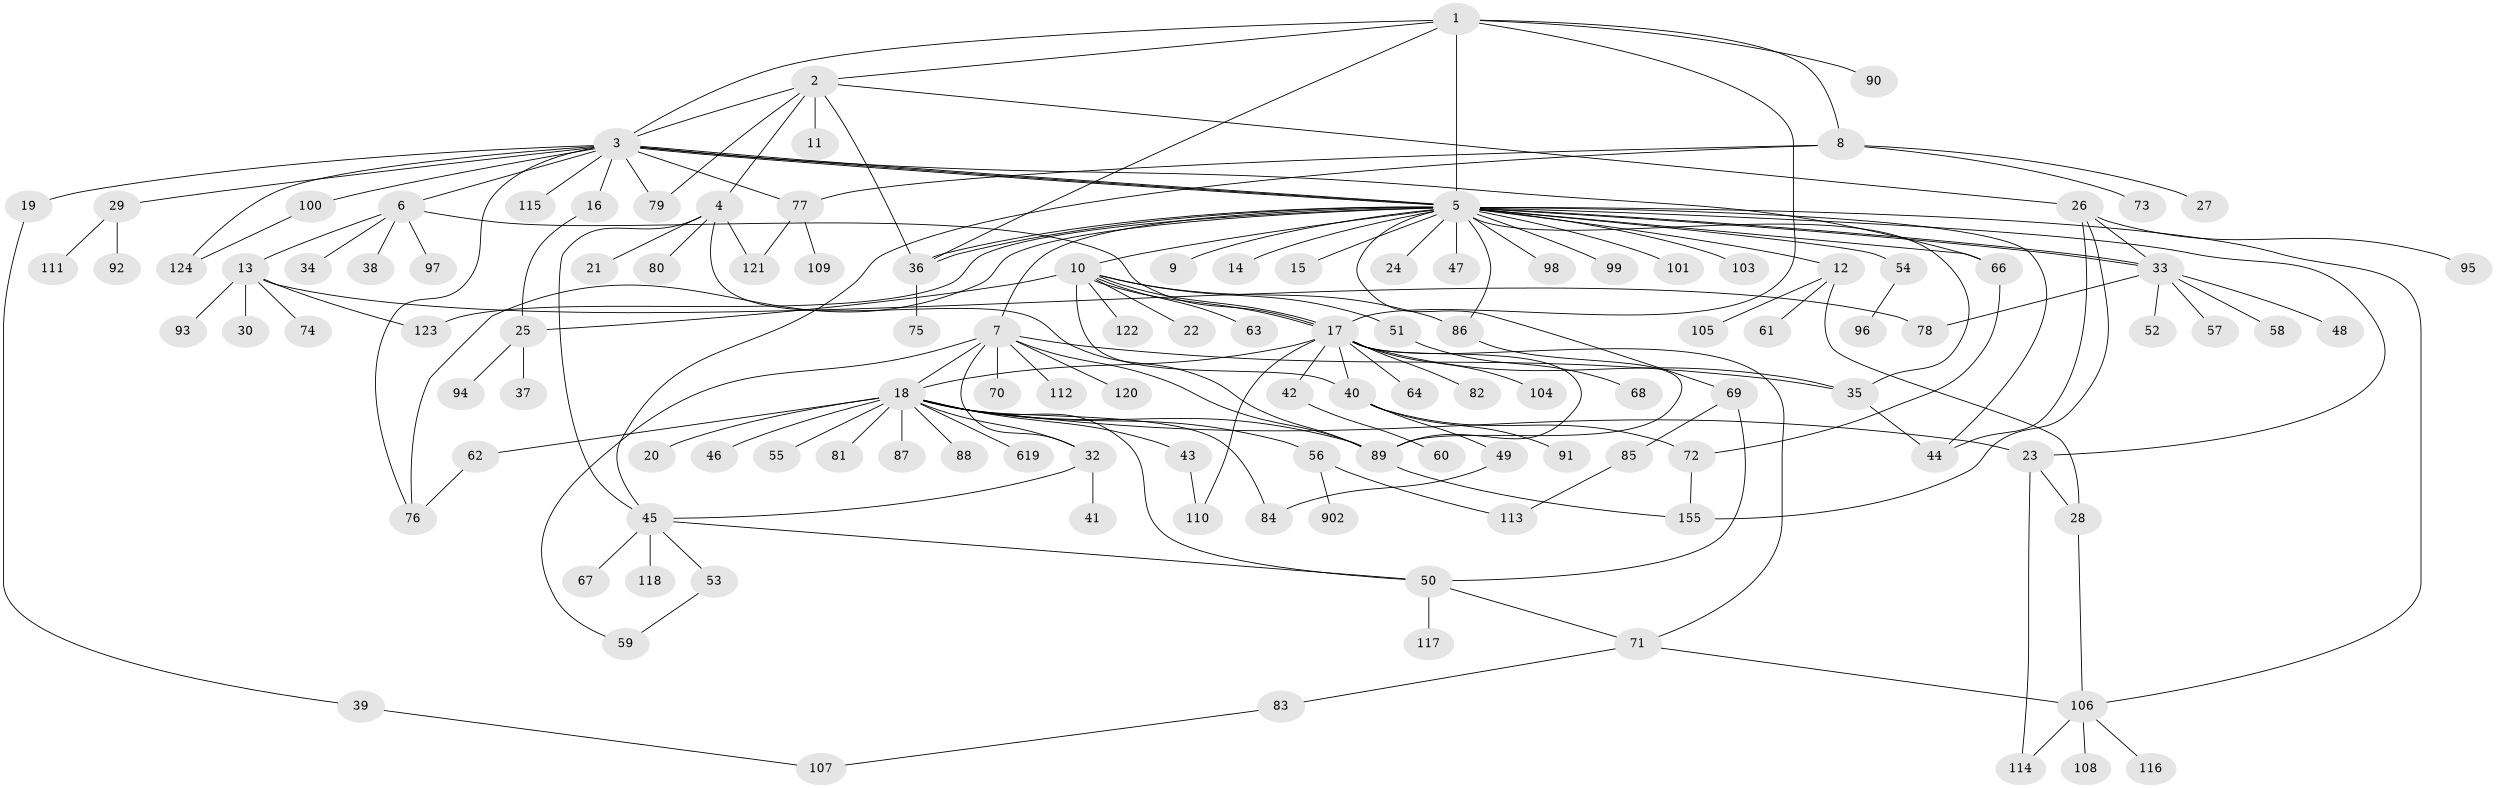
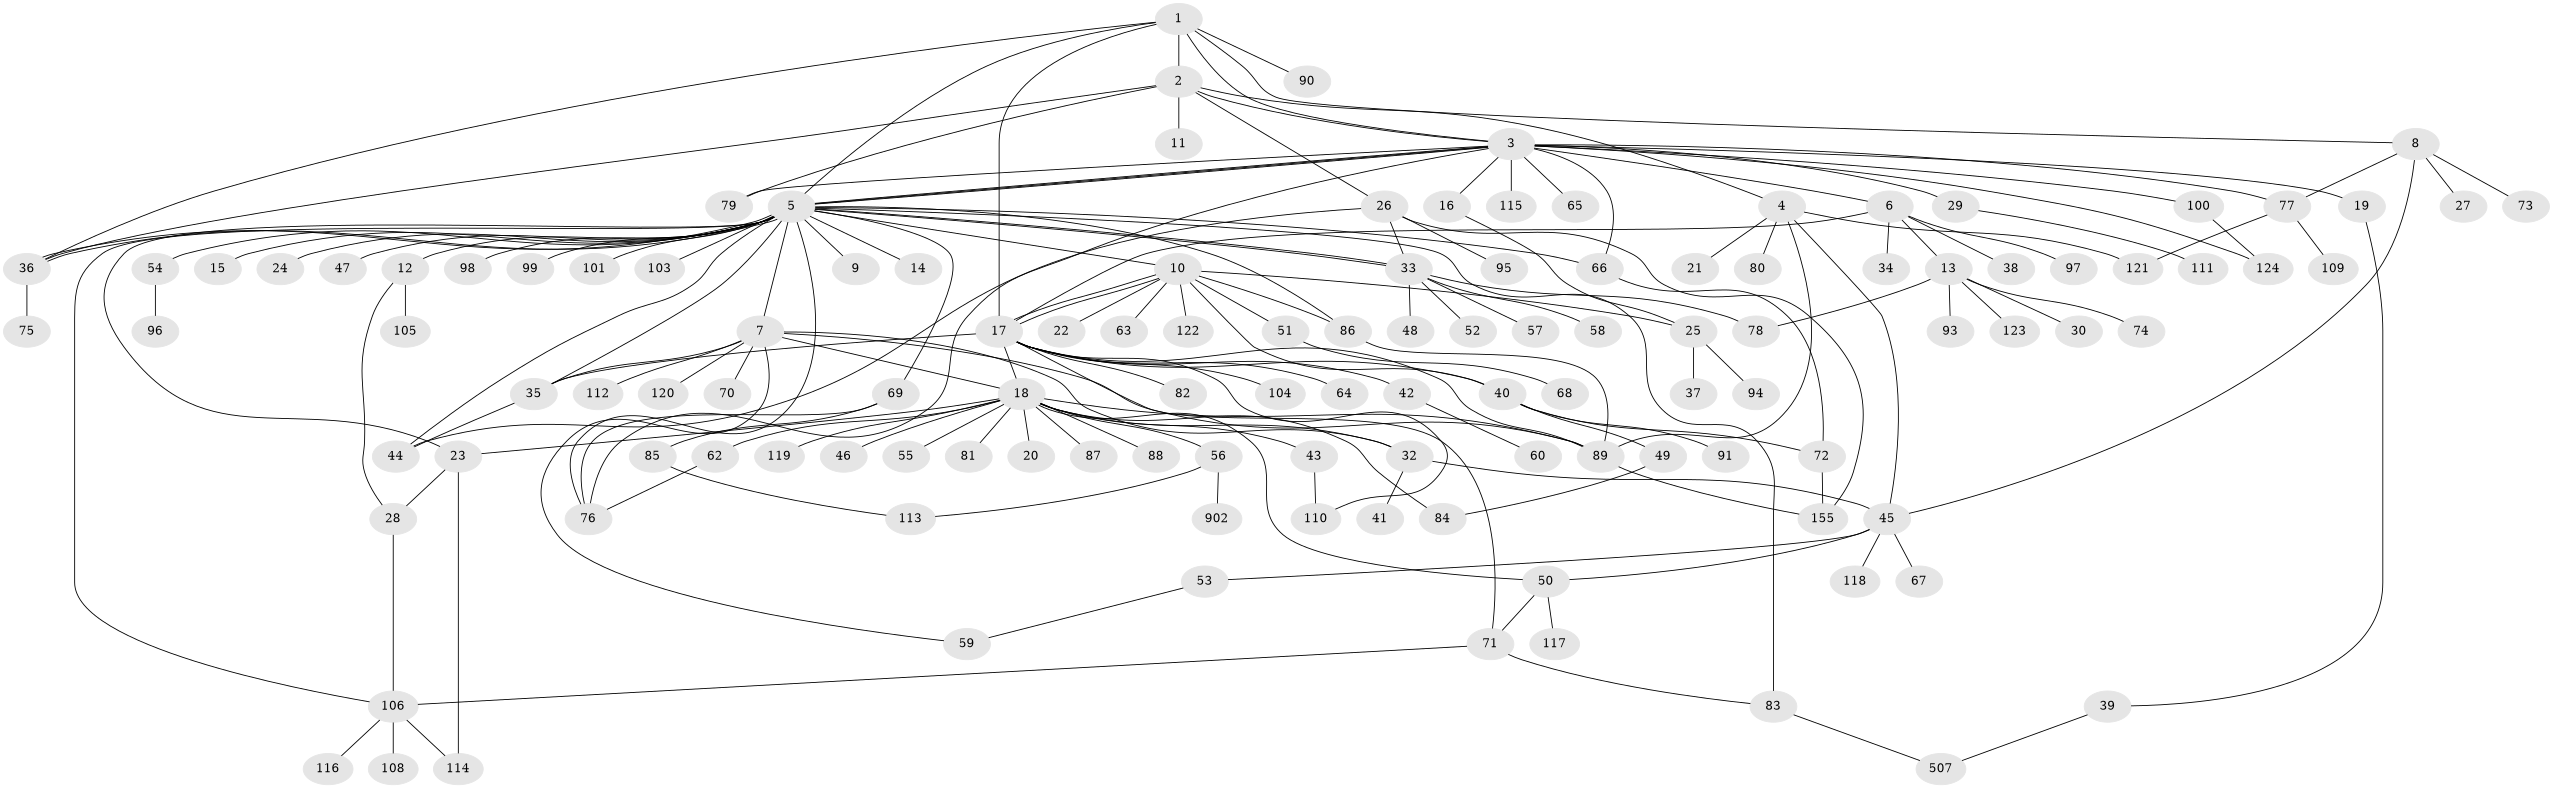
none -> (1576, 207)
(117, 269) -> none
(946, 285) -> (1456, 267)
(1767, 332) -> none
(1029, 457) -> (780, 457)
(1656, 562) -> (763, 415)
(821, 769) -> (1941, 769)
